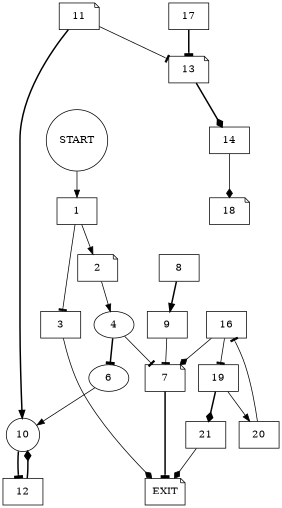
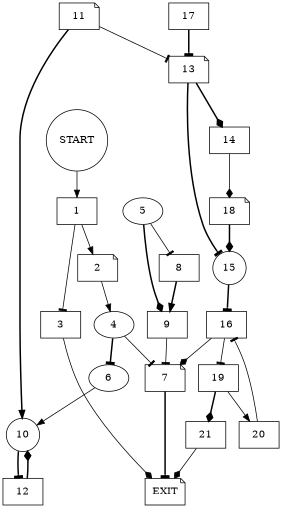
none -> (143, 211)
none -> (229, 268)
